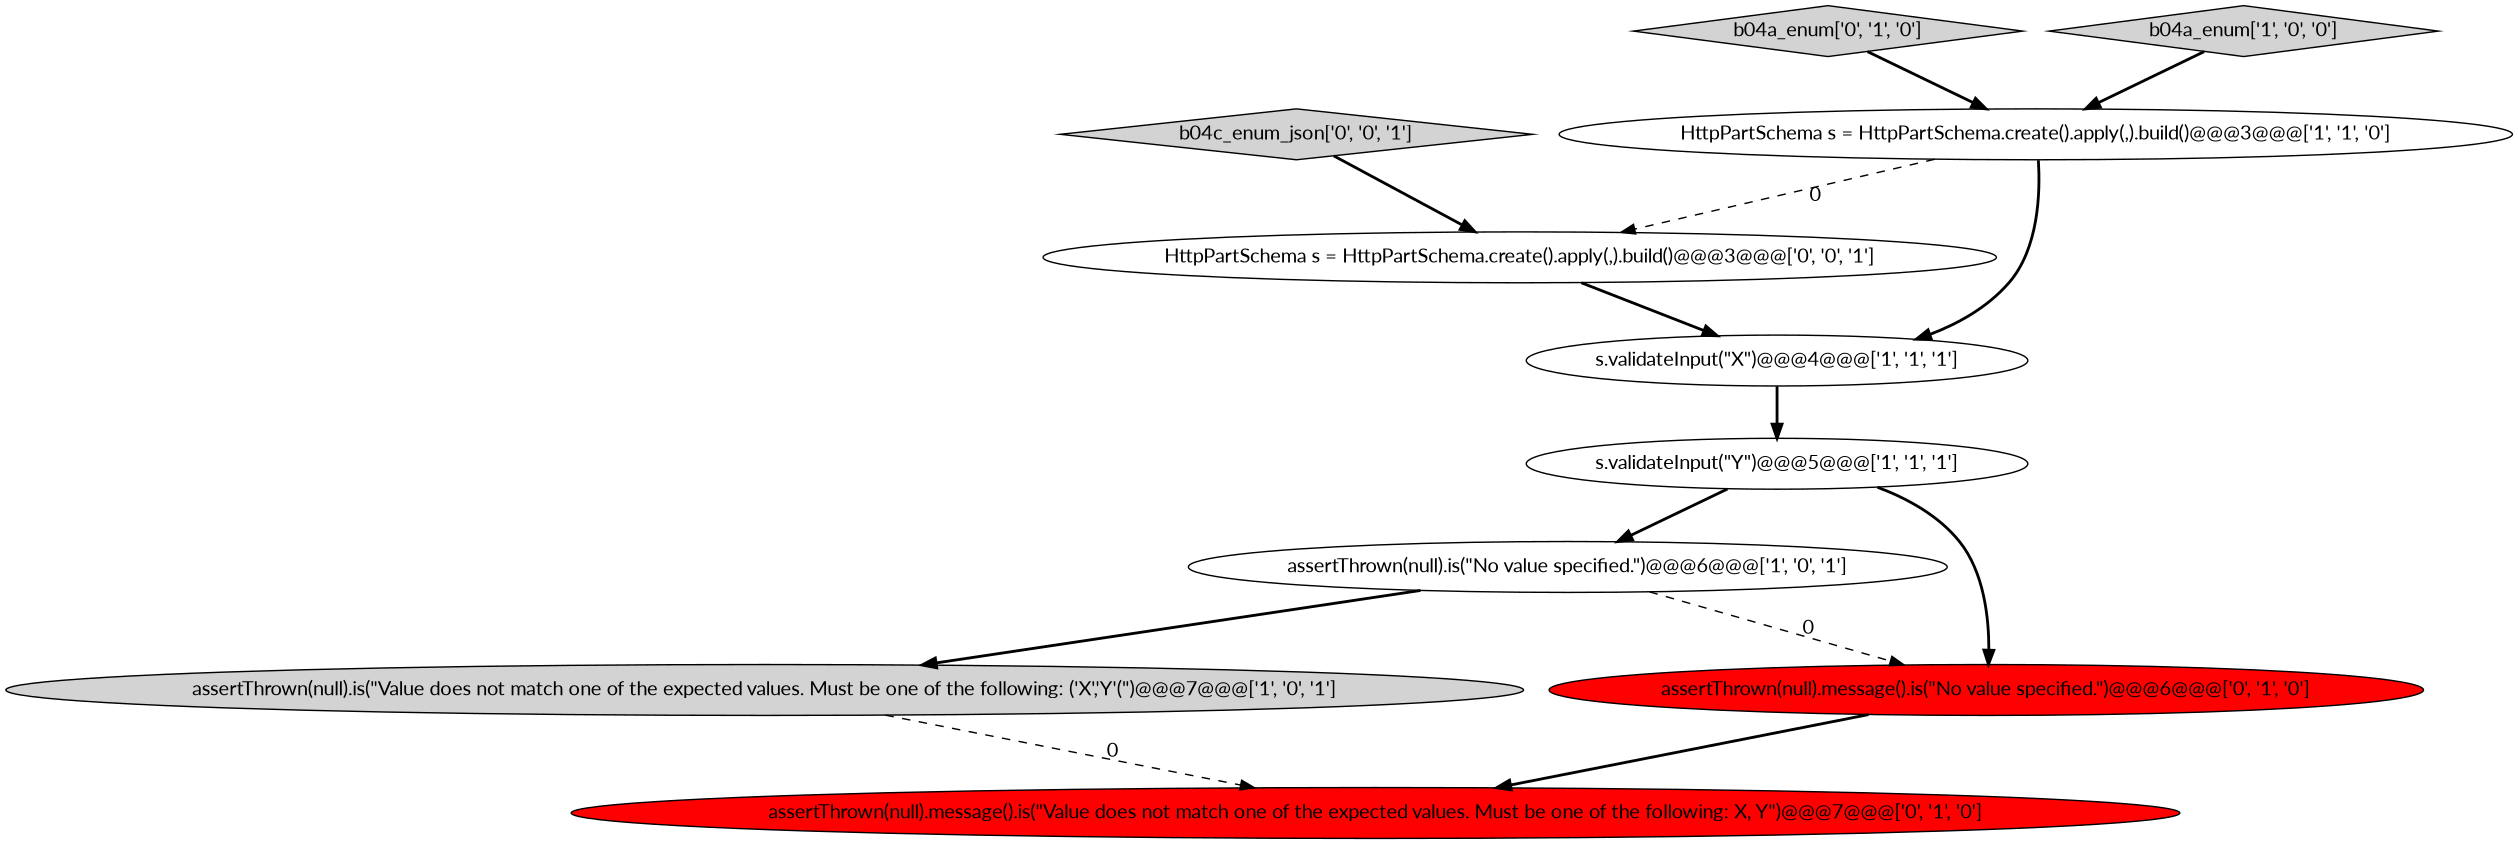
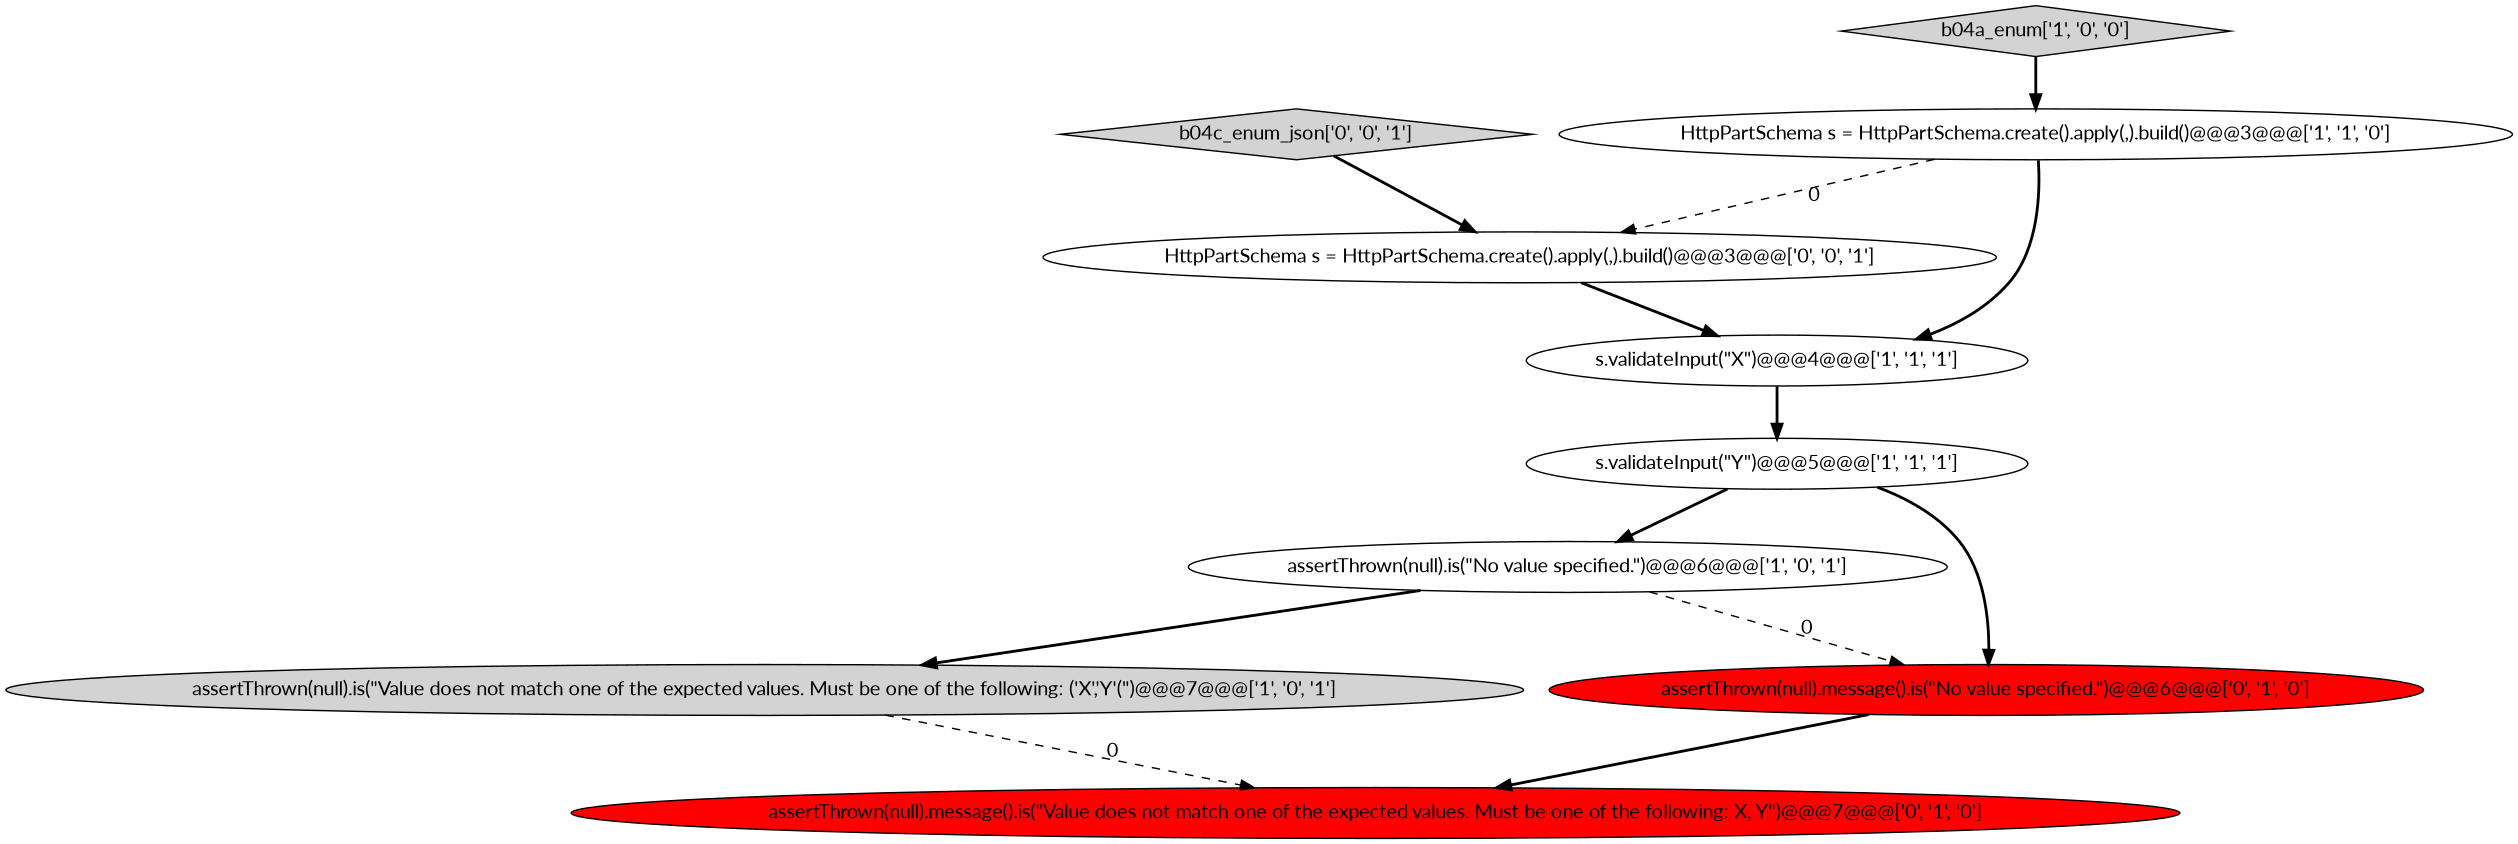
(1828, 31) -> none
